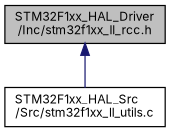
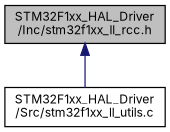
(85, 107) -> (85, 107)
